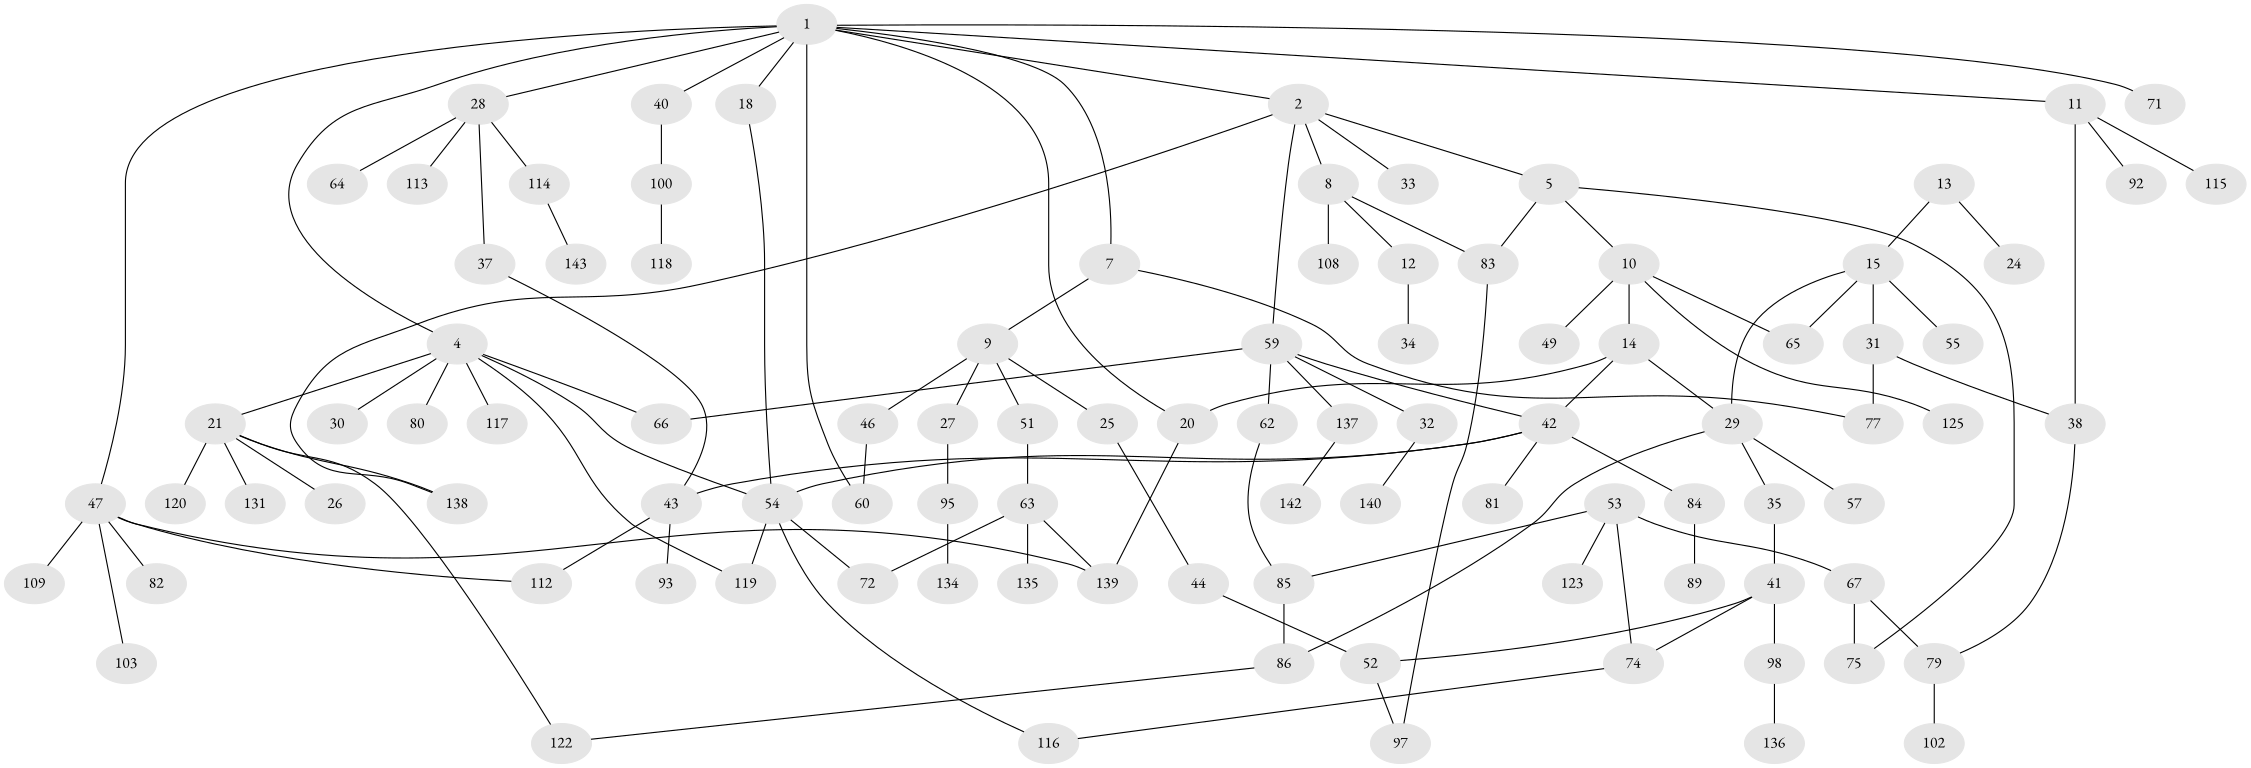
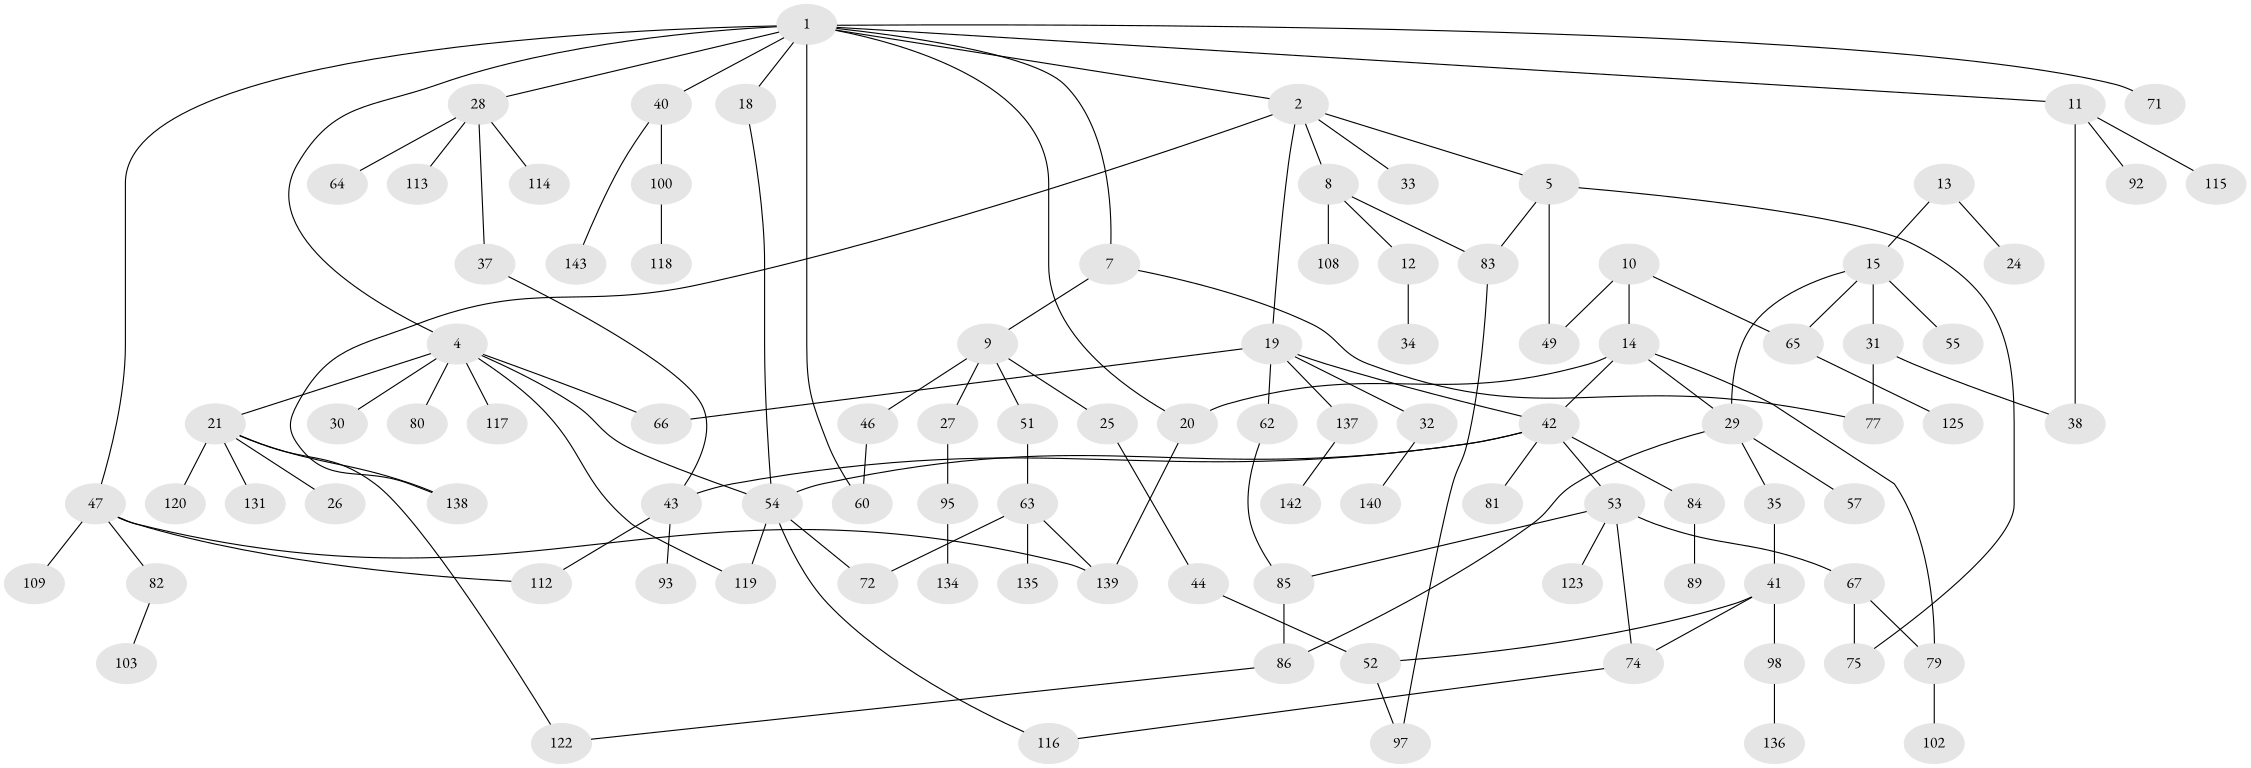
(558, 224) -> (612, 182)
(1589, 224) -> (1549, 264)
(1272, 344) -> (1272, 344)
(1775, 373) -> (1865, 380)
none -> (1582, 464)
(2049, 568) -> (1850, 455)
(111, 584) -> (142, 623)
